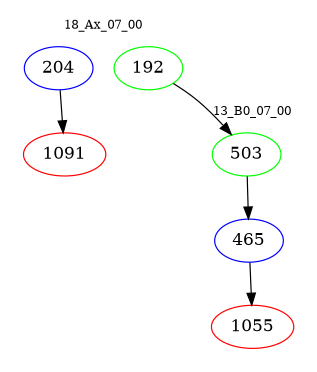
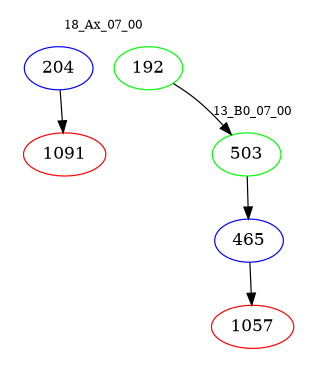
(253, 327) -> (253, 327)
